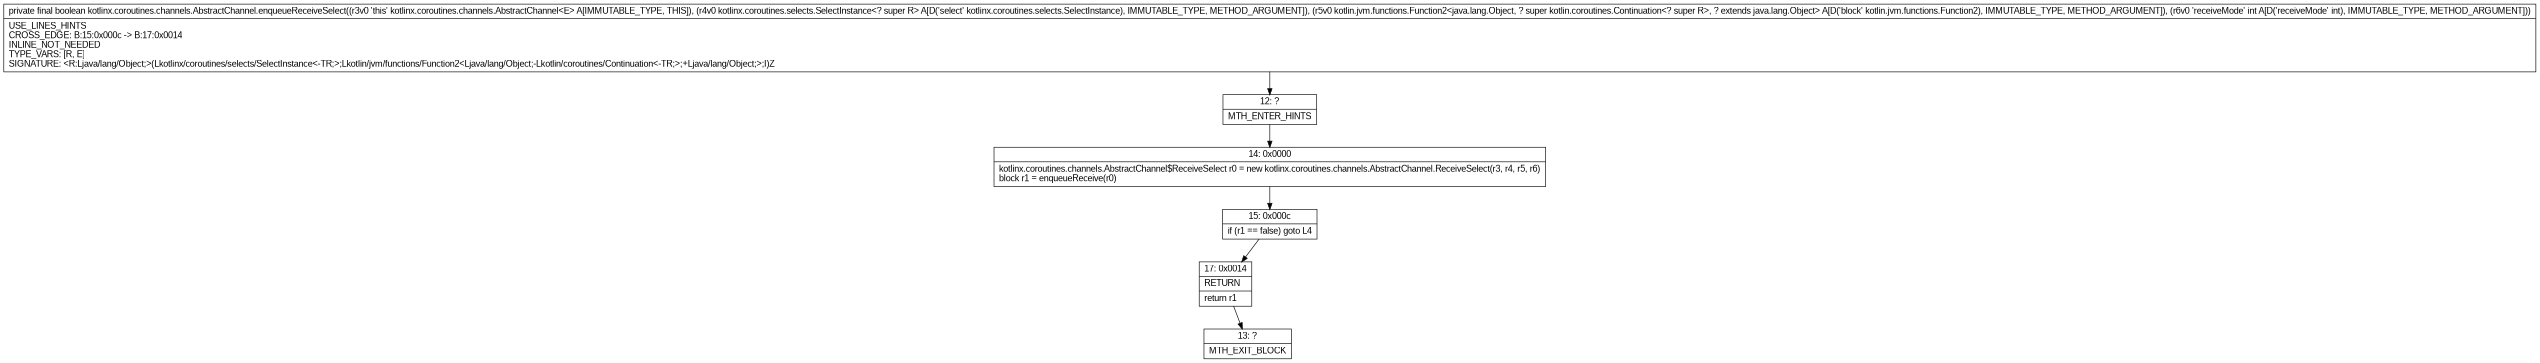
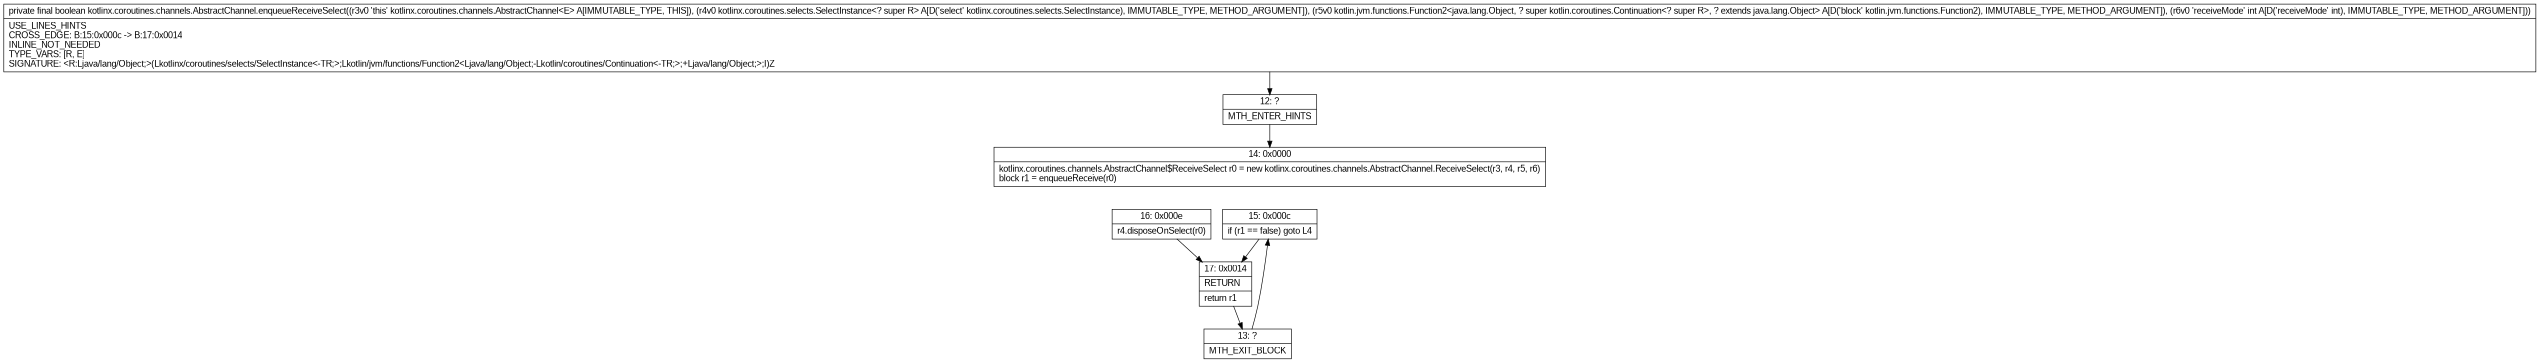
(1270, 195) -> (1261, 288)
none -> (1162, 224)
